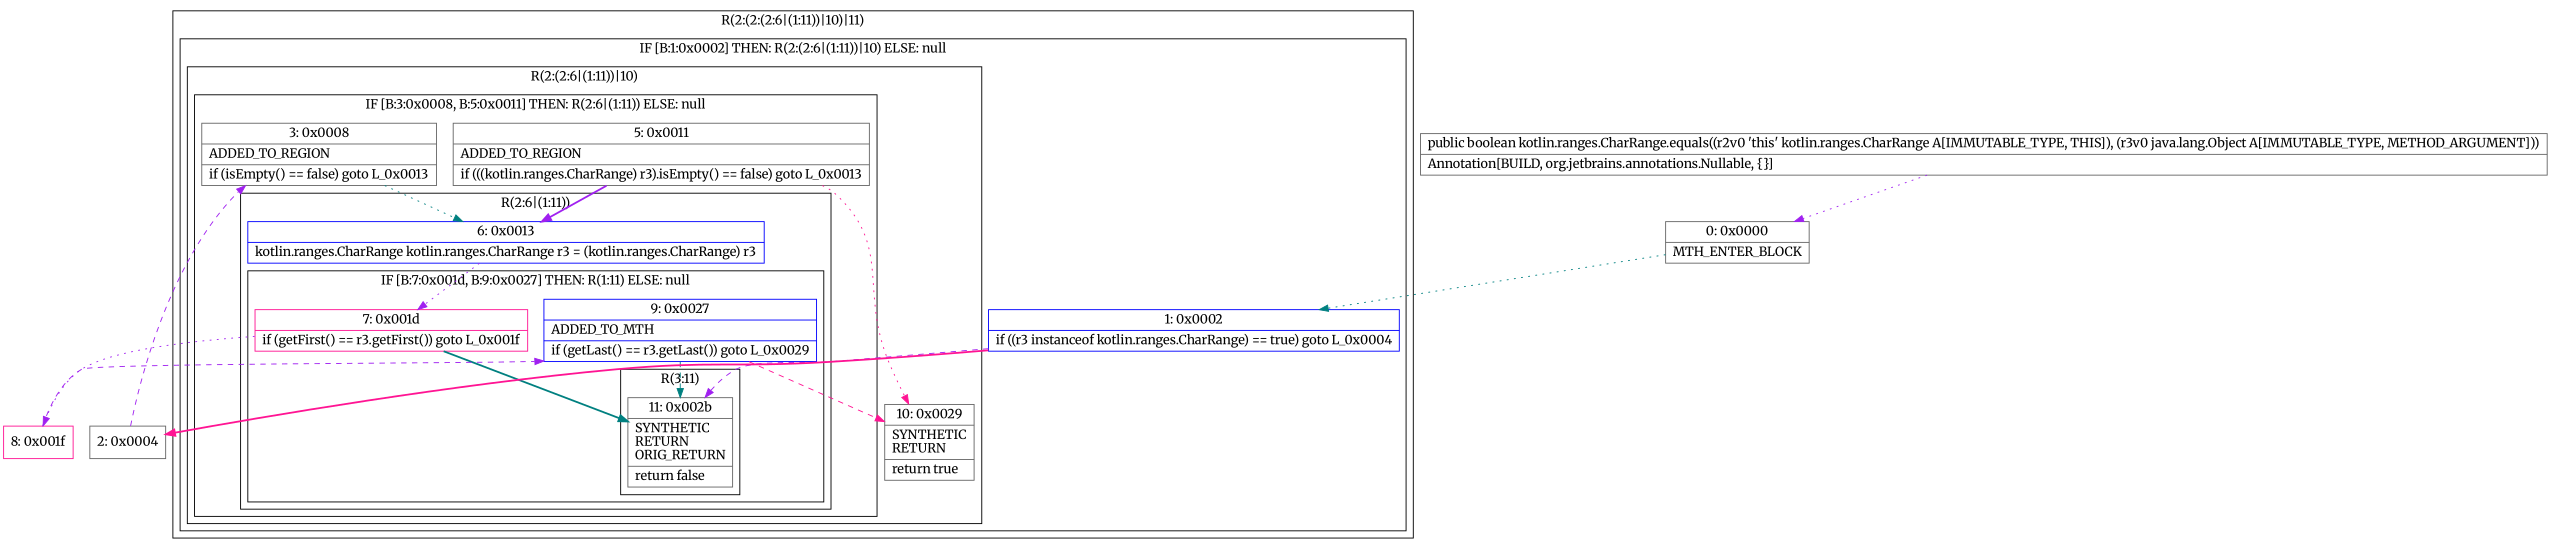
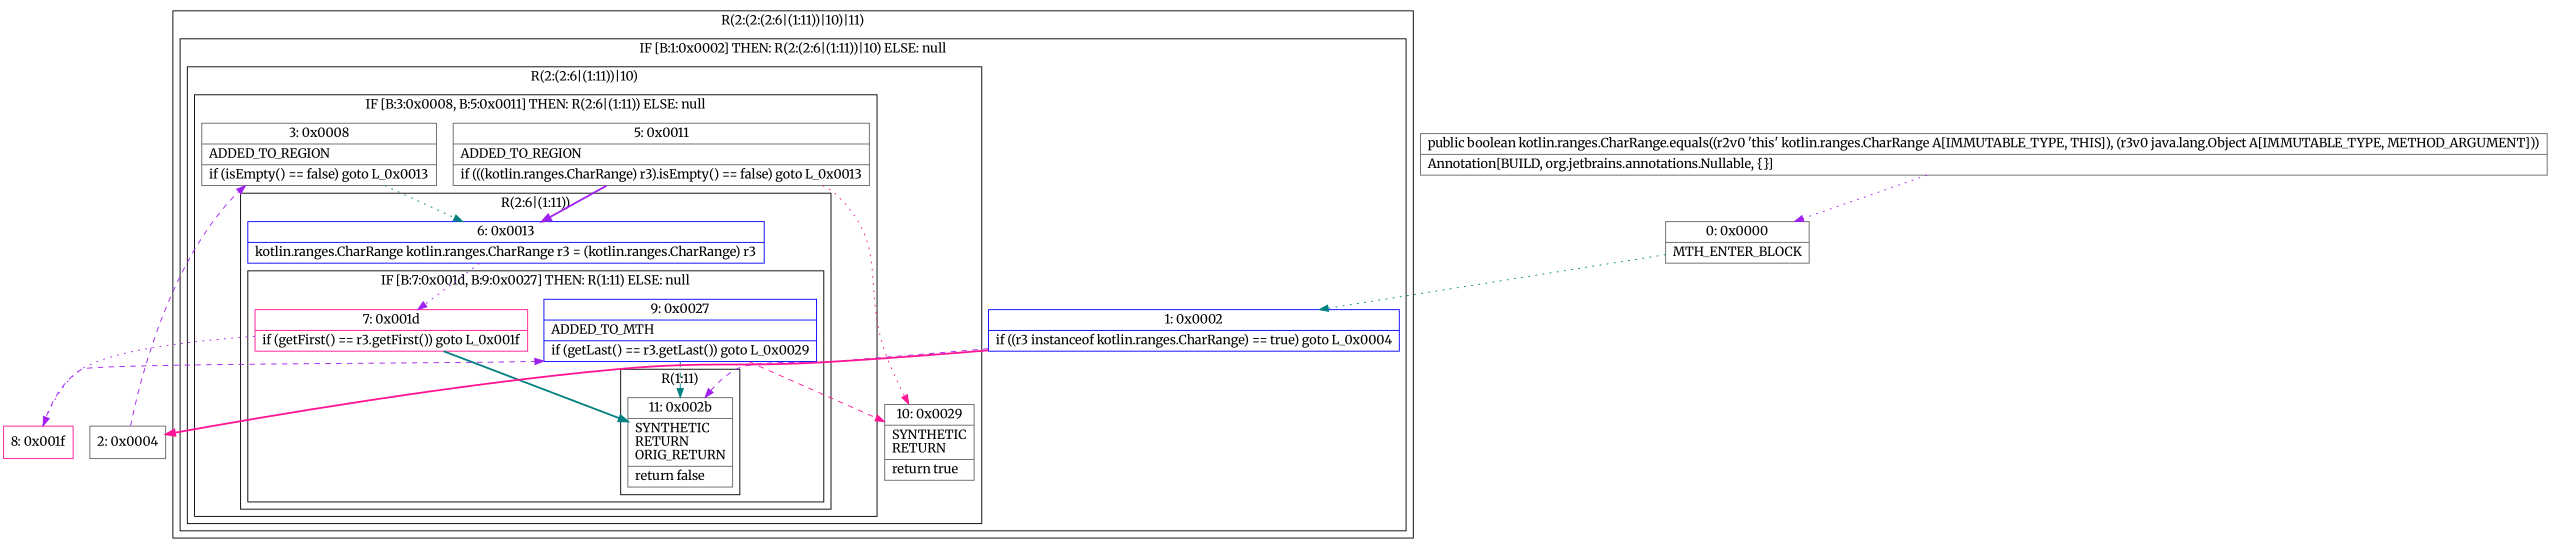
(680, 380) -> (680, 380)
